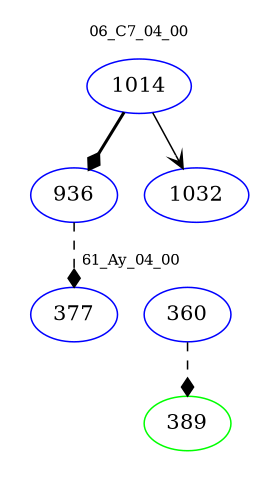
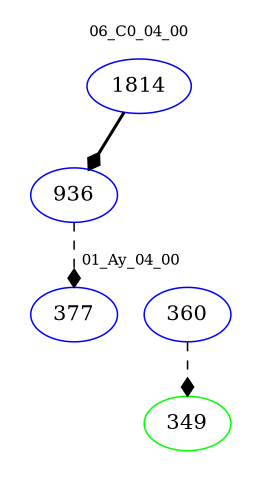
(139, 33) -> (139, 33)
(139, 86) -> (139, 86)
(197, 195) -> none
(131, 261) -> (131, 261)
(188, 424) -> (188, 424)
